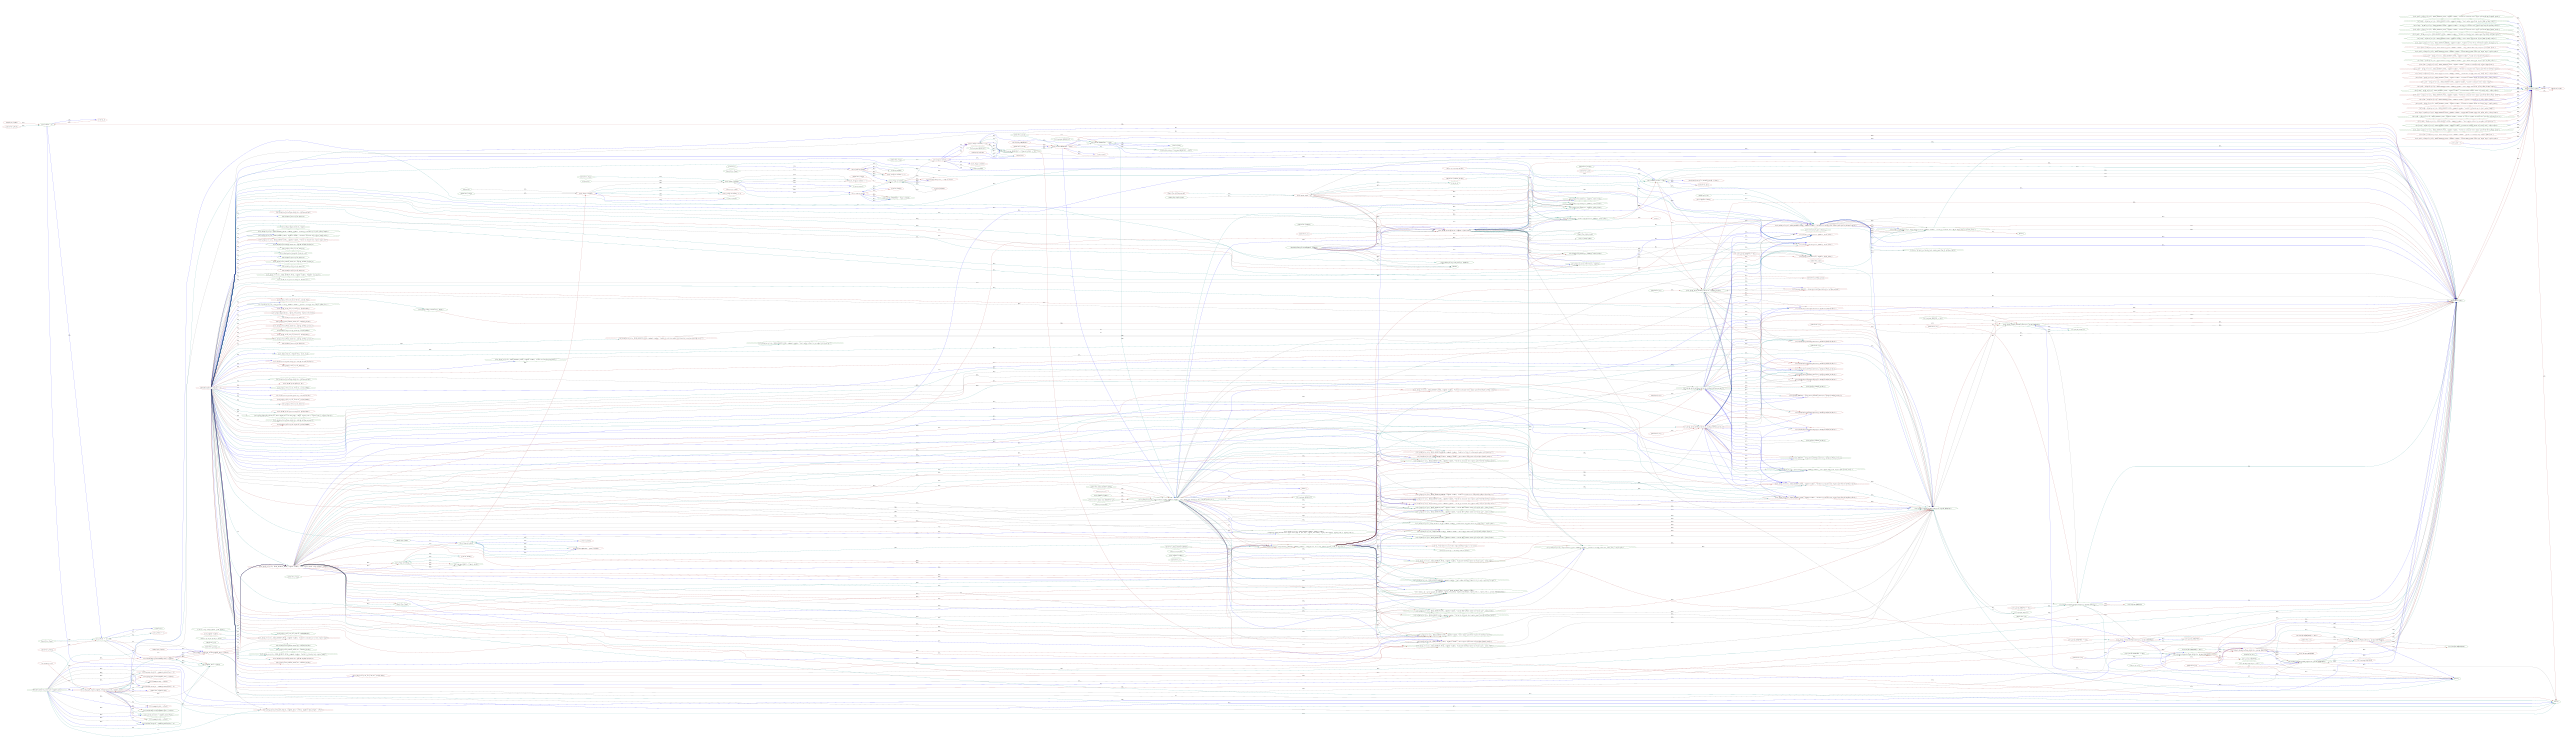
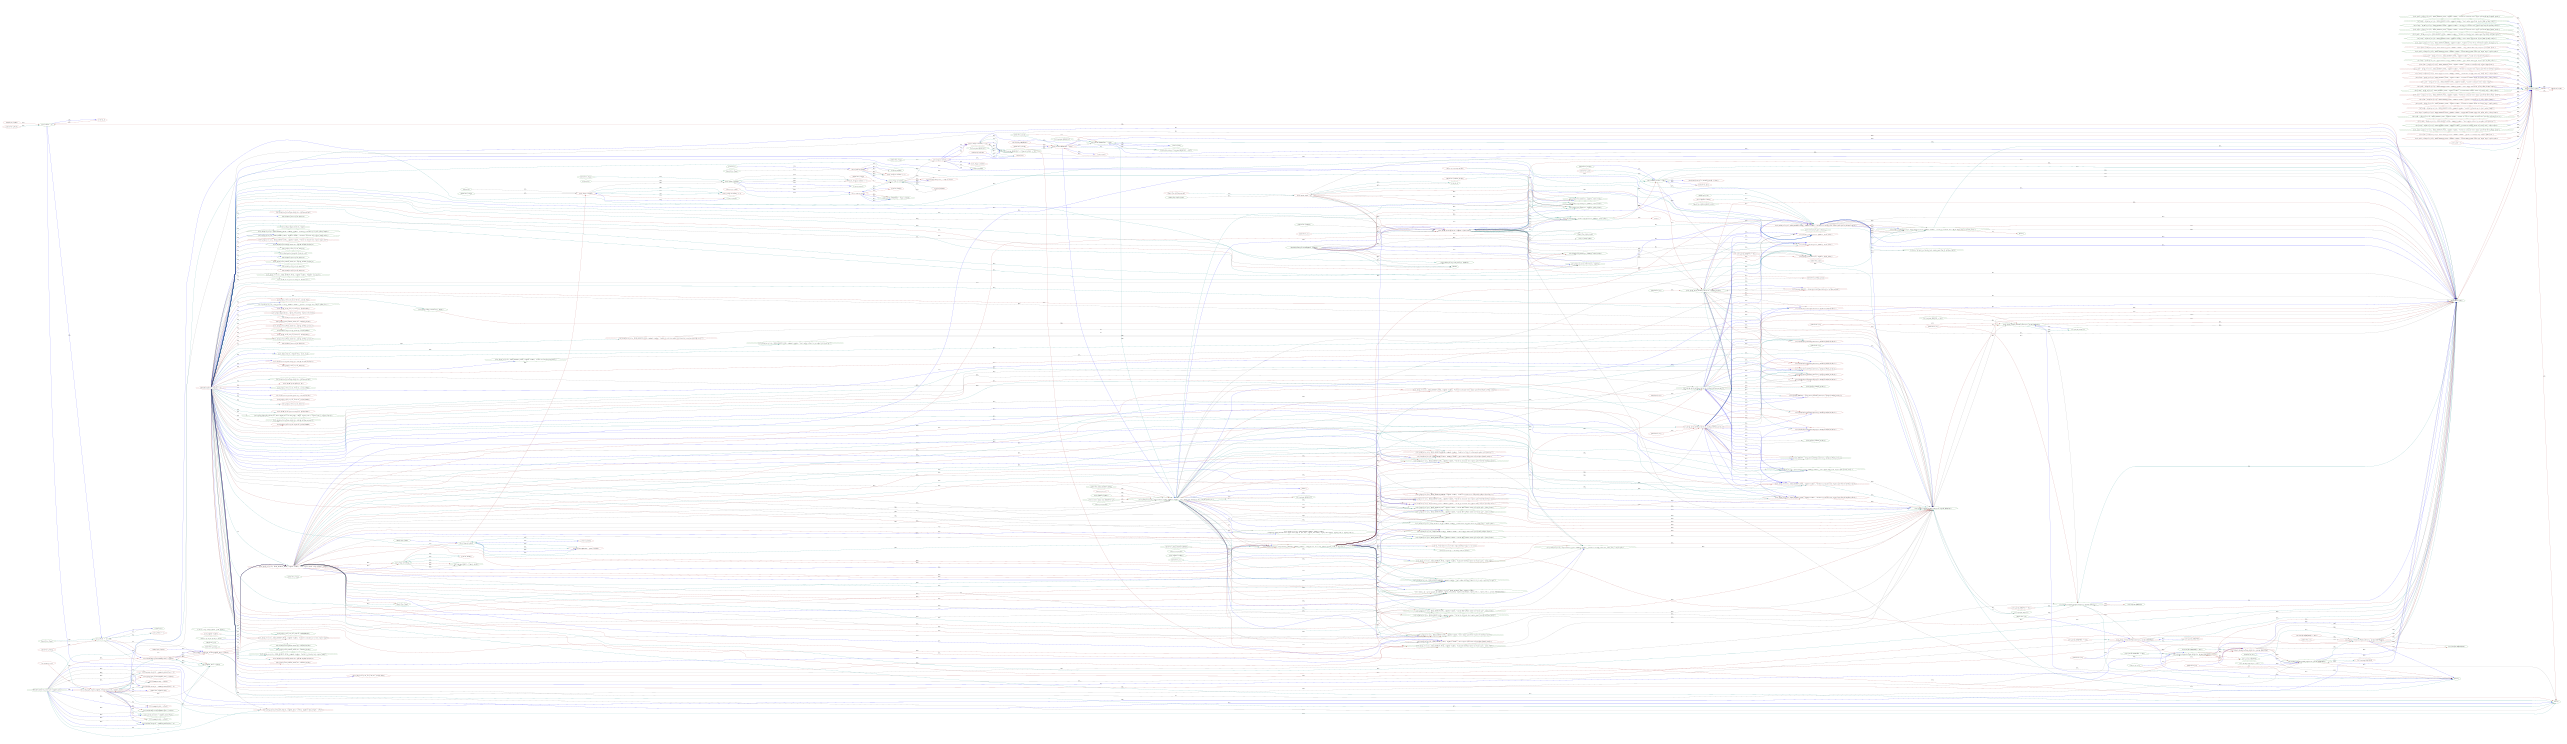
none -> (1704, 204)
(2307, 653) -> none
